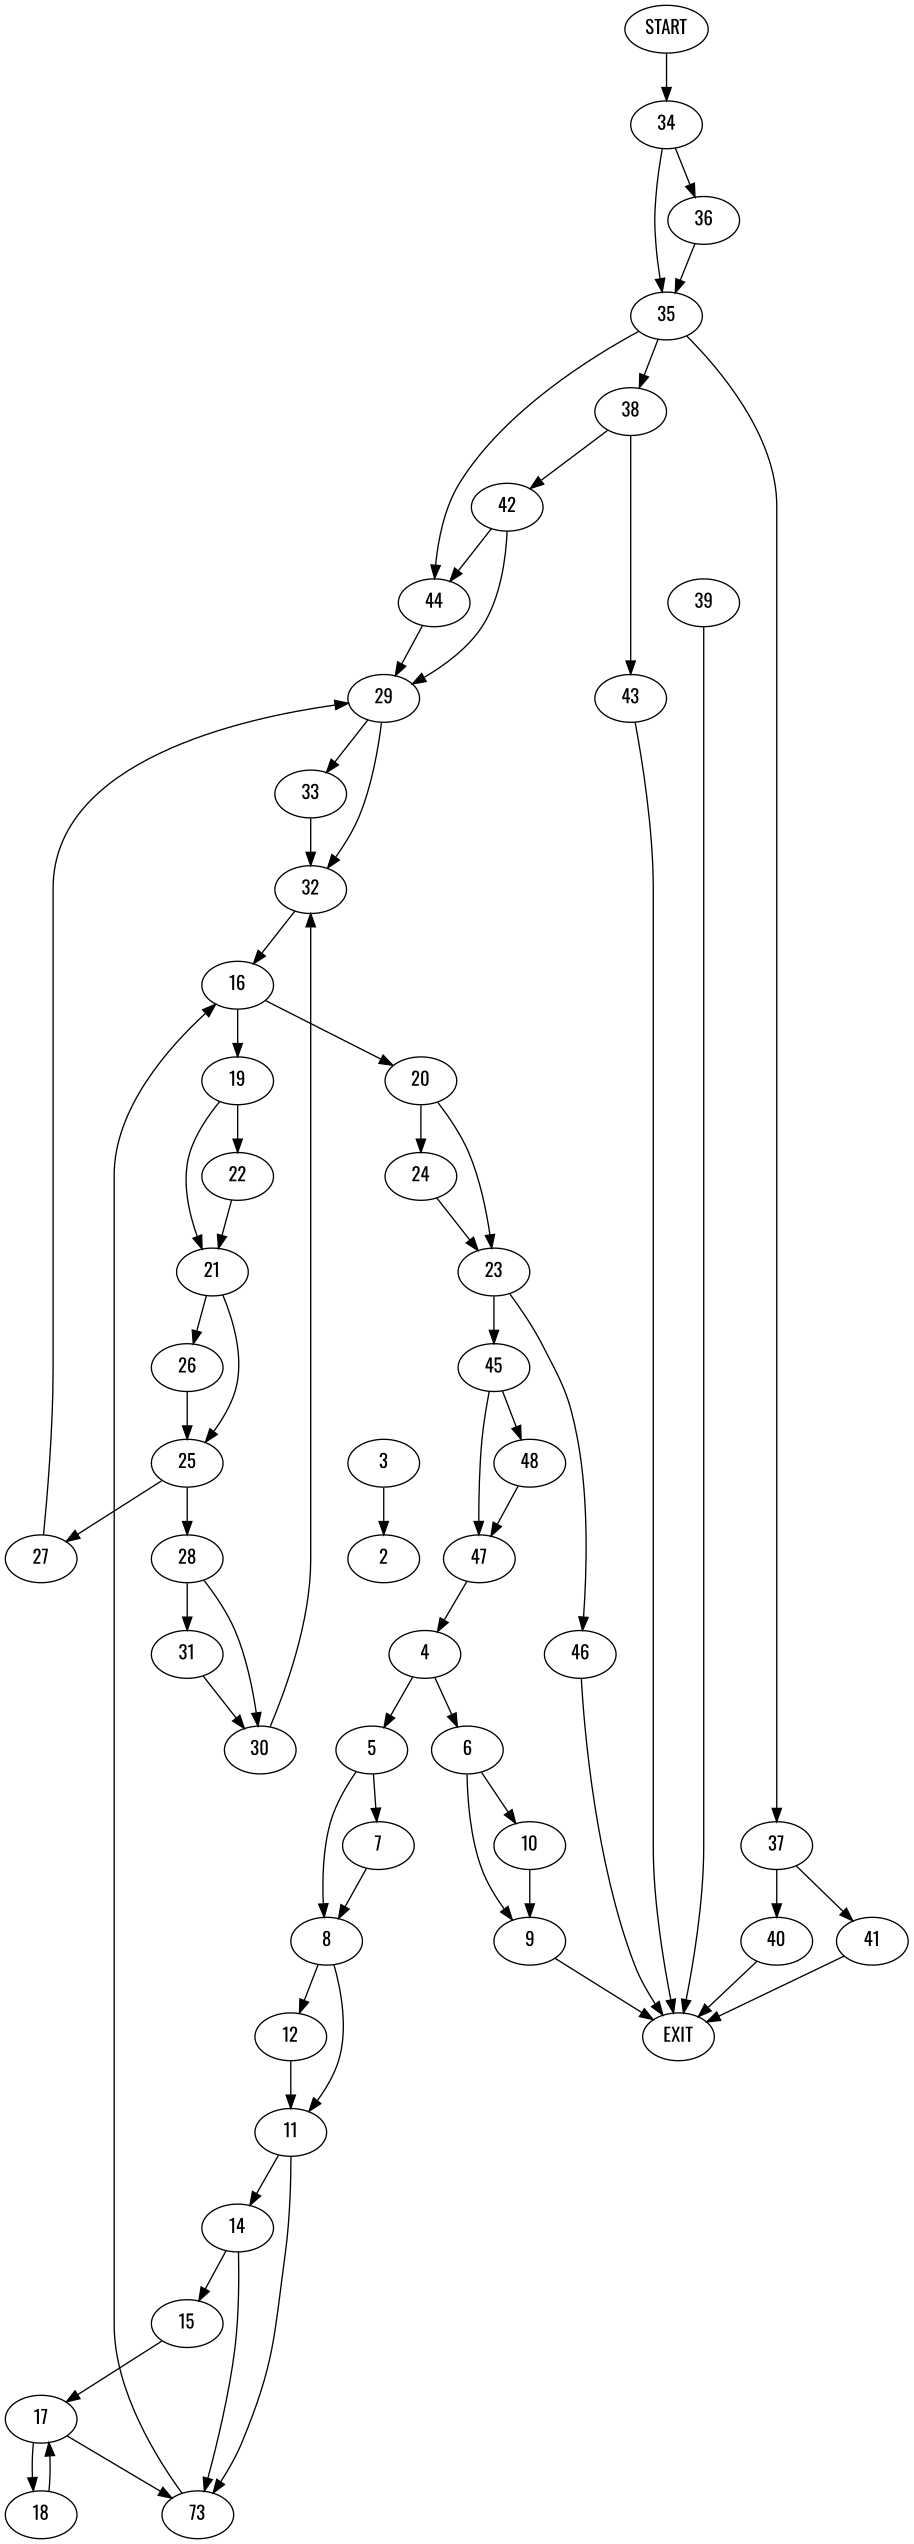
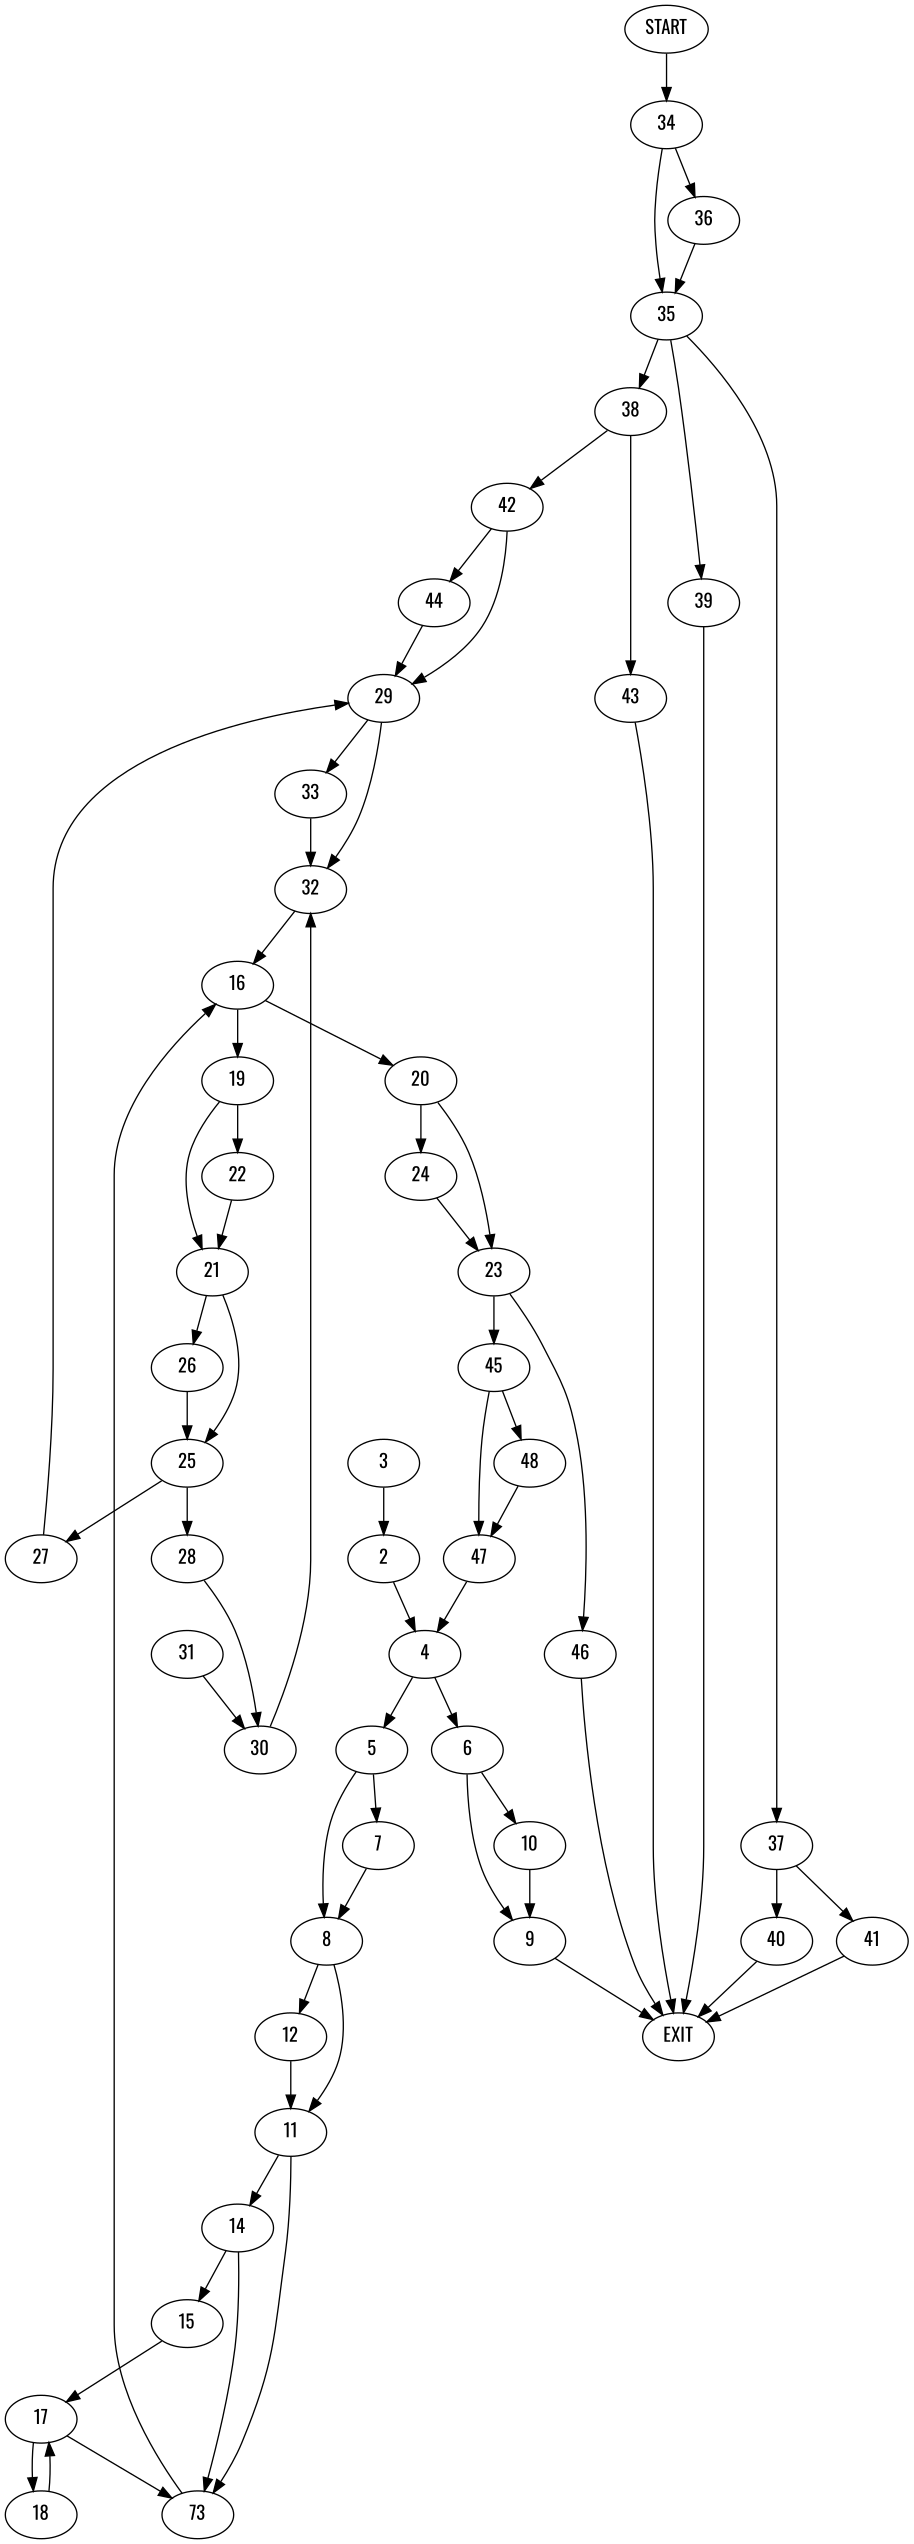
(508, 425) -> (687, 452)
(187, 1600) -> none
none -> (402, 1601)
